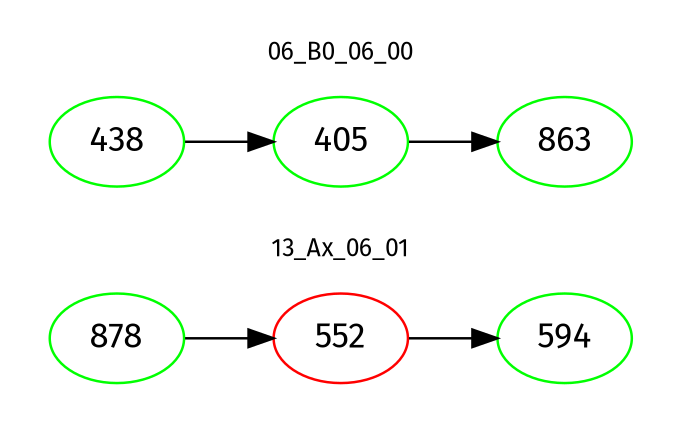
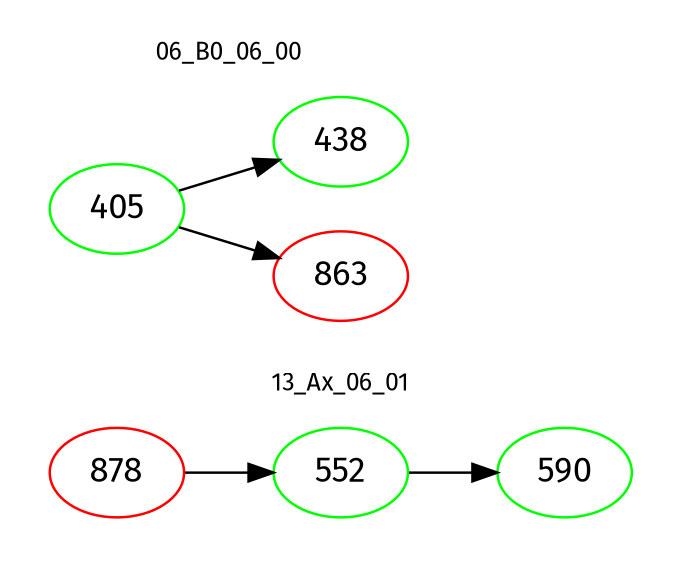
(217, 142) -> (217, 179)
(565, 142) -> (341, 276)
(117, 338) -> (117, 473)
(341, 338) -> (341, 473)
(565, 338) -> (565, 473)
